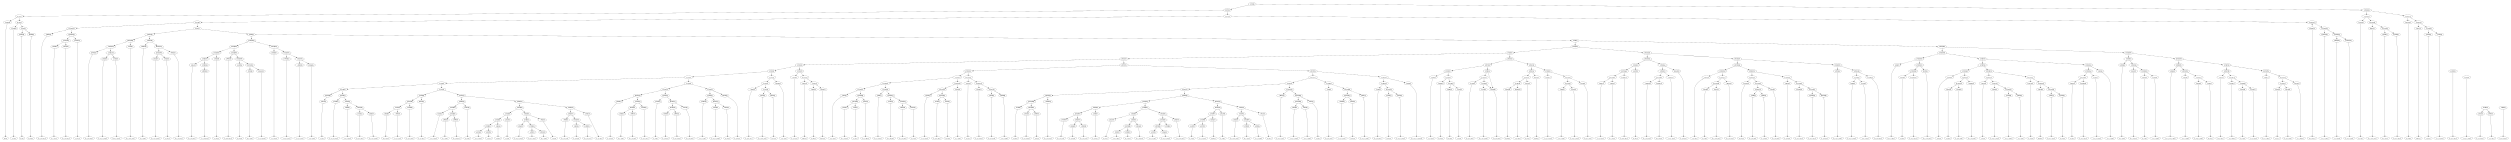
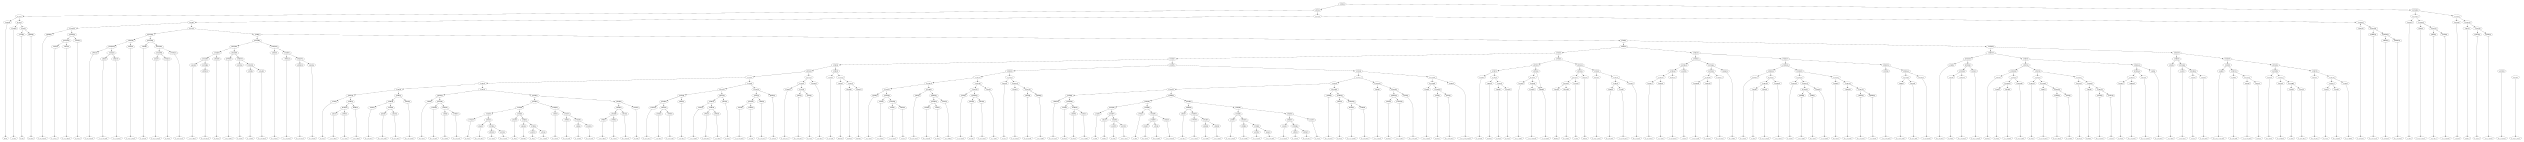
none -> (350, 102)
none -> (1244, 138)
